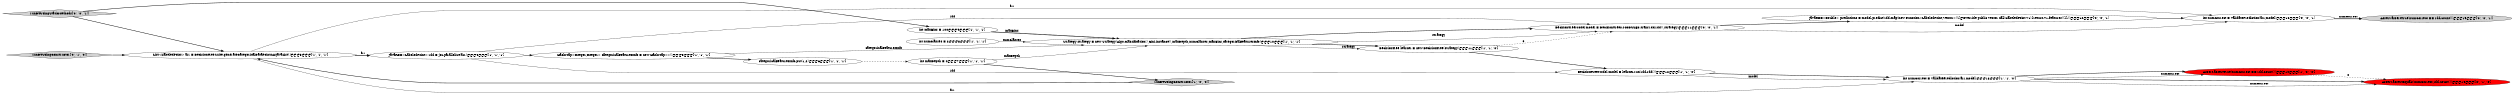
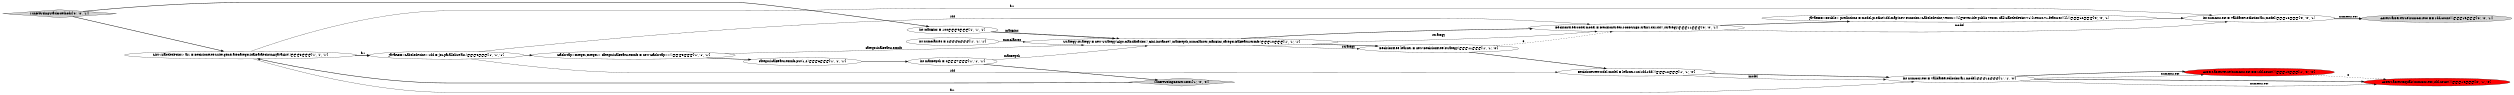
(60, 55) -> none
(884, 62) -> (884, 62)
